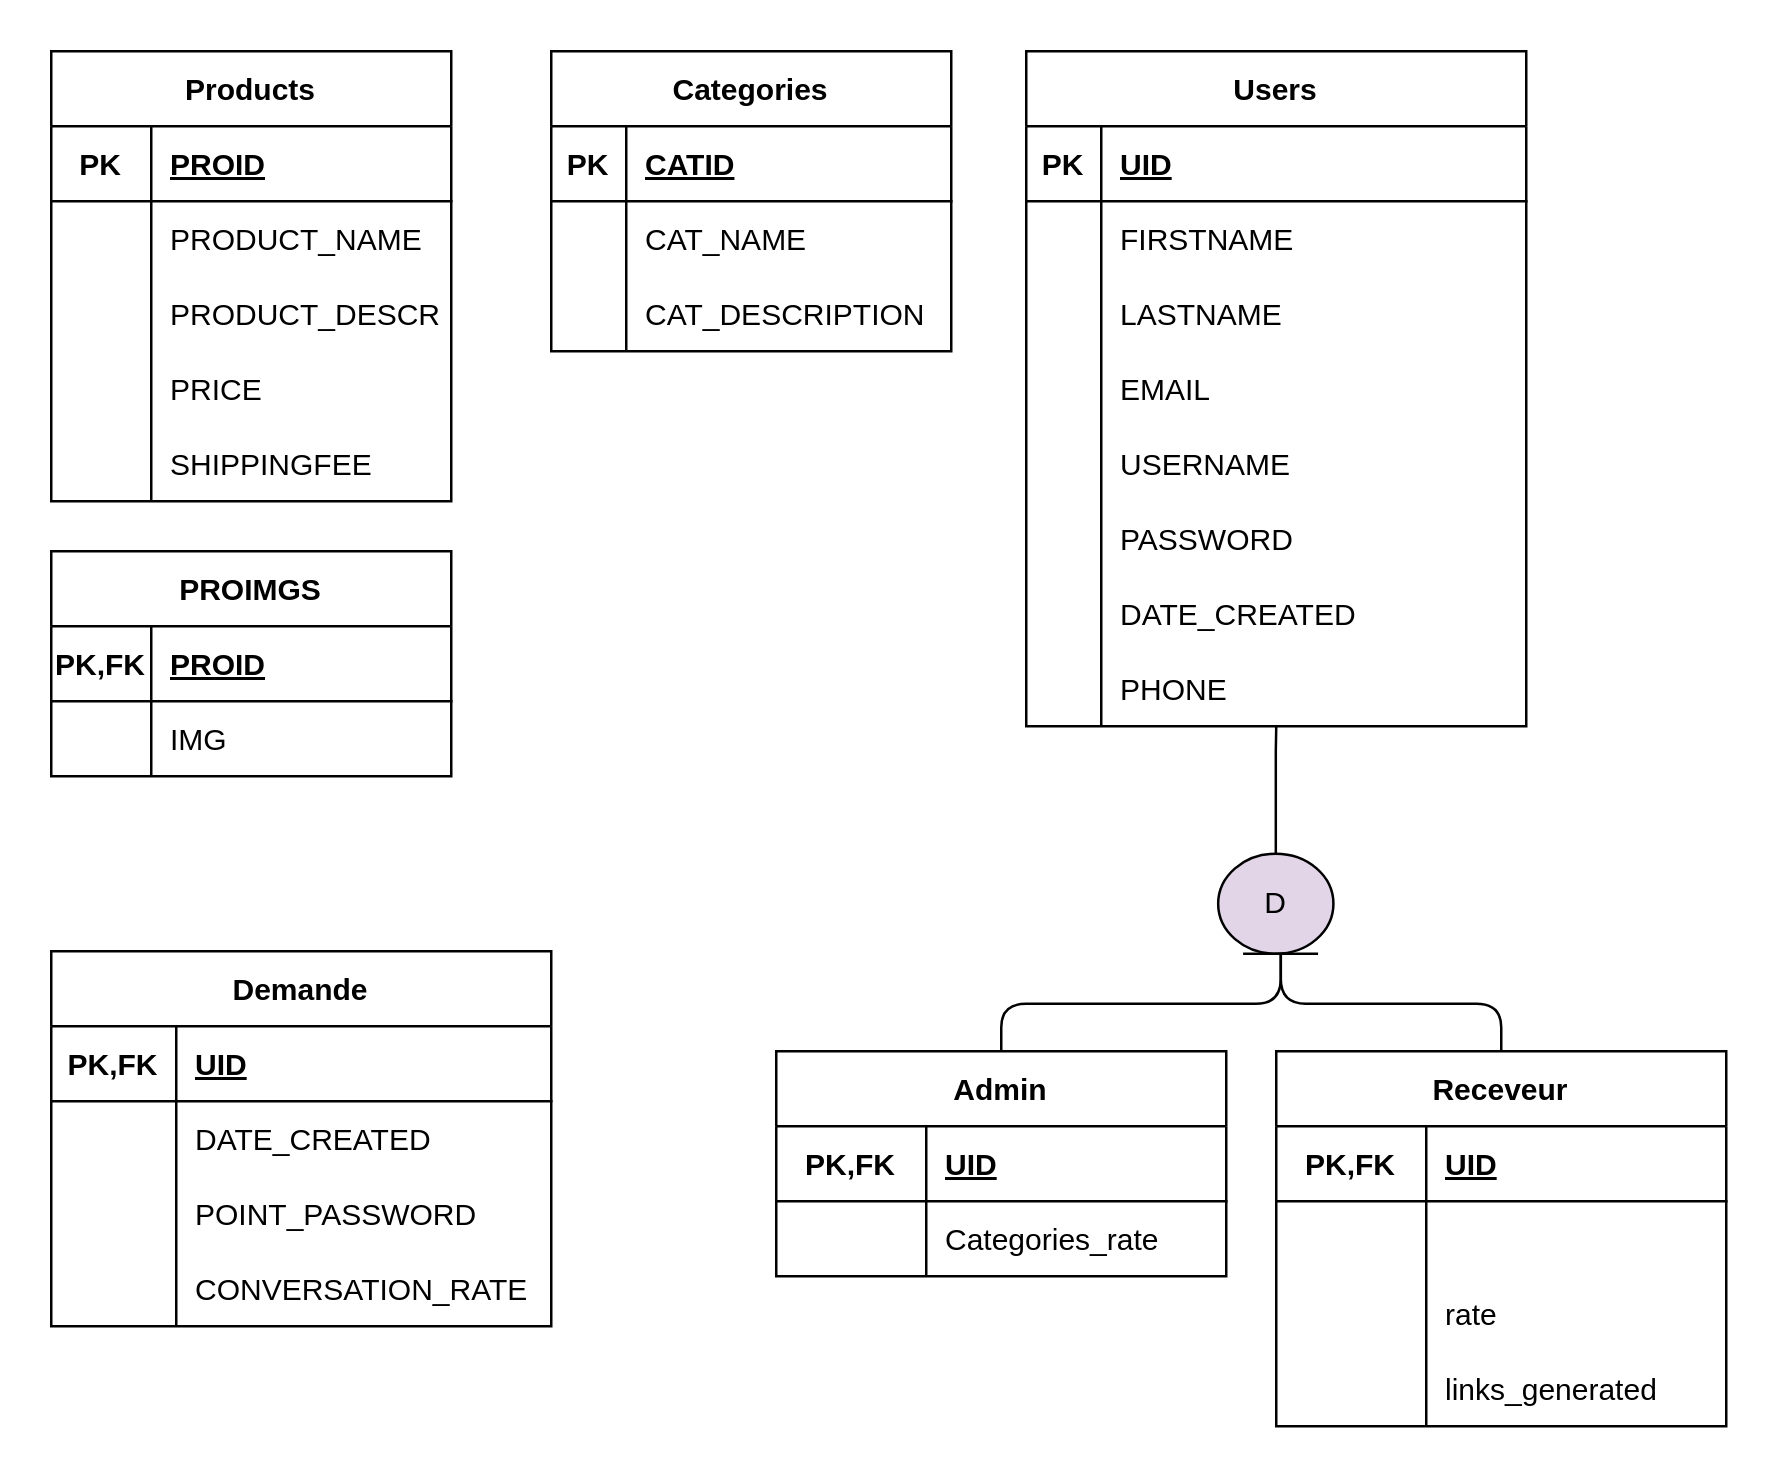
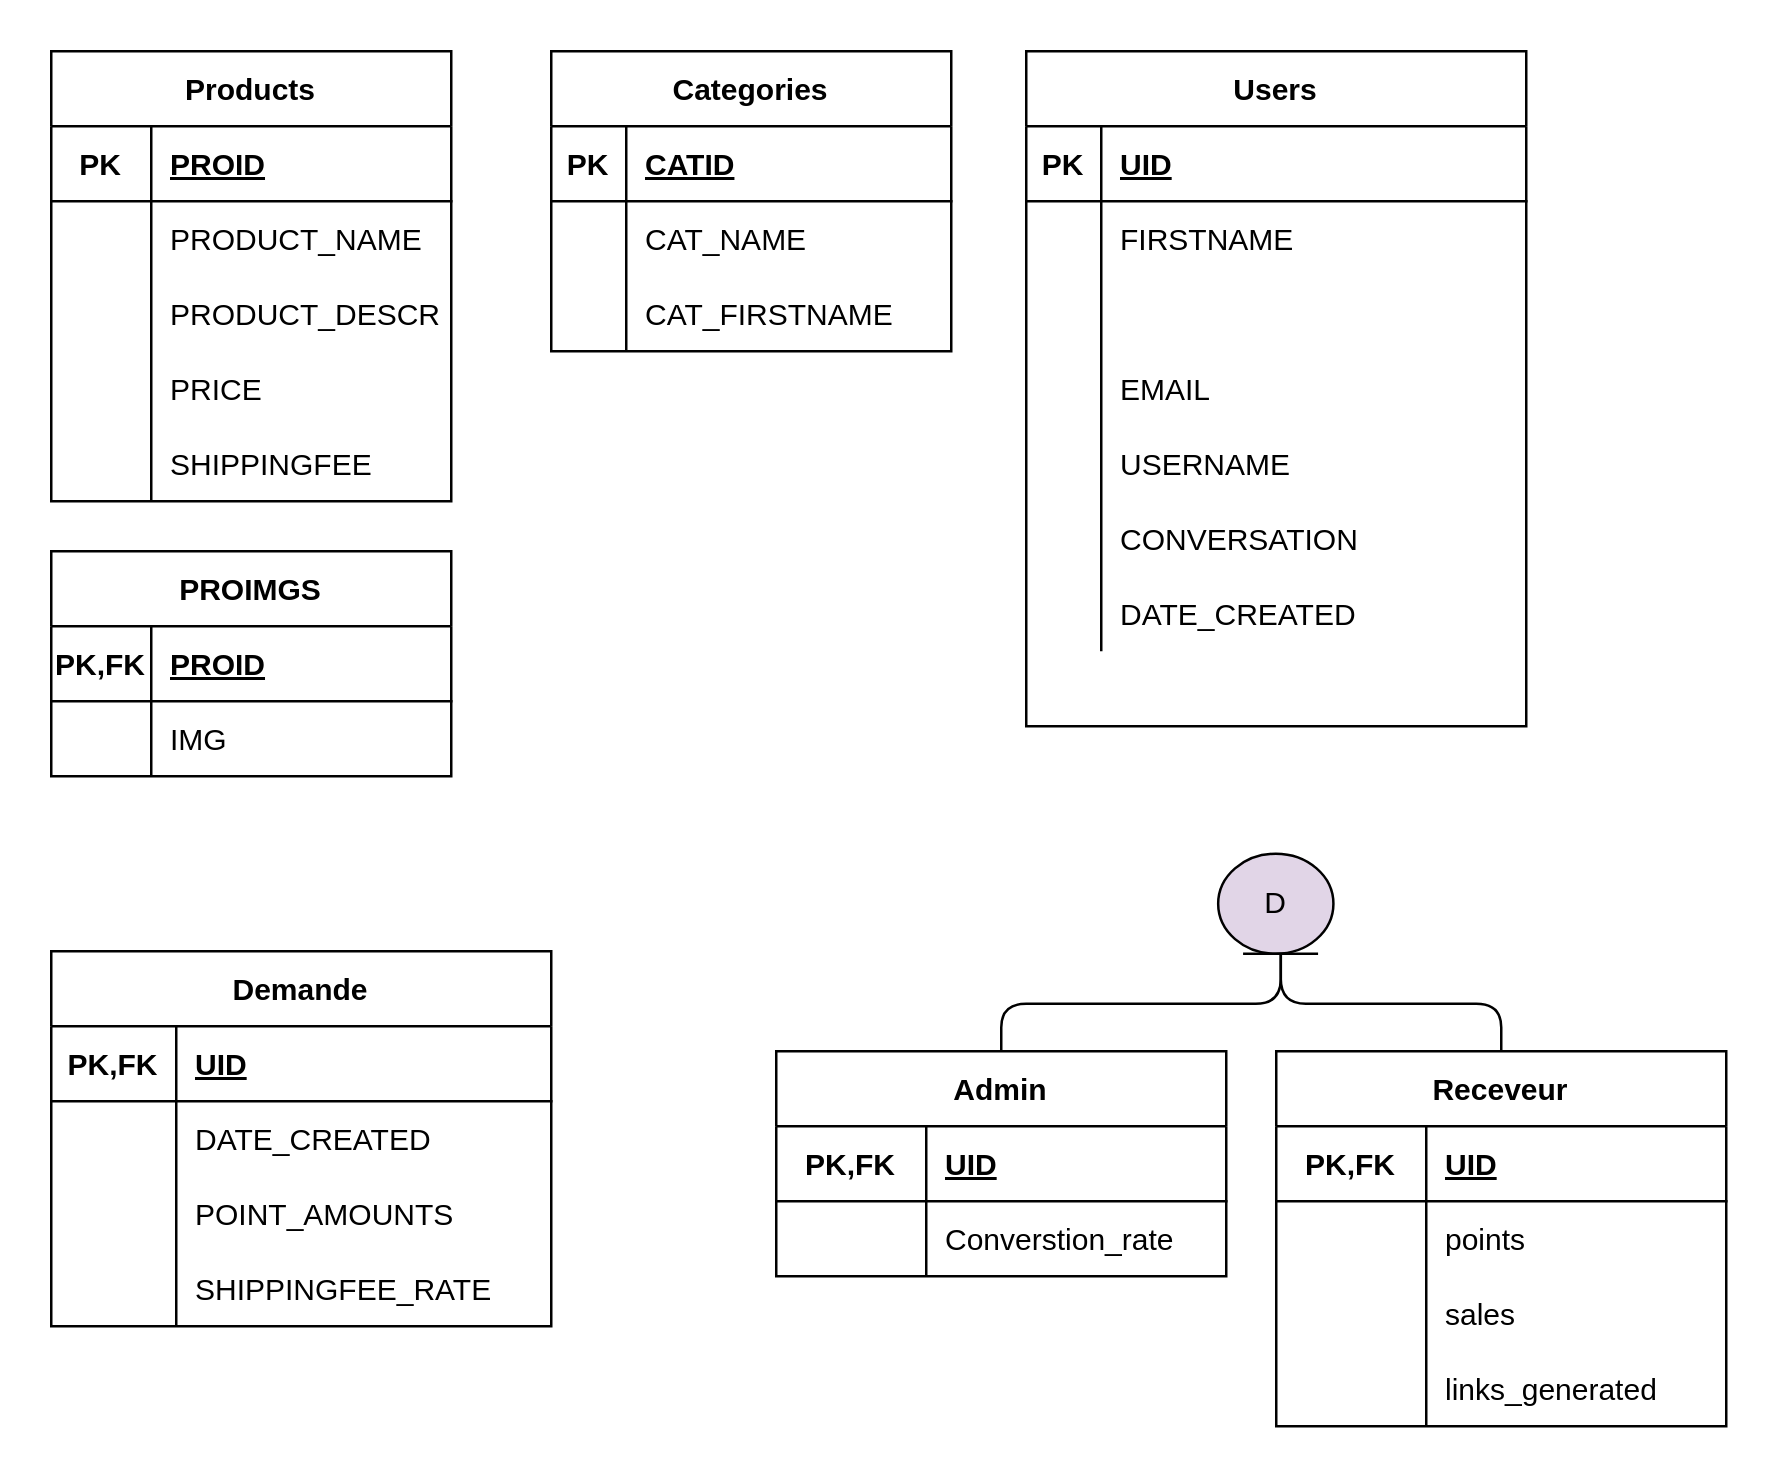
(1314, 314) -> none
(771, 315) -> (754, 315)
(1187, 540) -> (1221, 540)
(1314, 689) -> none
(1276, 792) -> none
(313, 1215) -> (304, 1215)
none -> (1576, 1239)
(1067, 1240) -> (1076, 1240)
(338, 1290) -> (329, 1290)
(1479, 1315) -> (1483, 1315)
